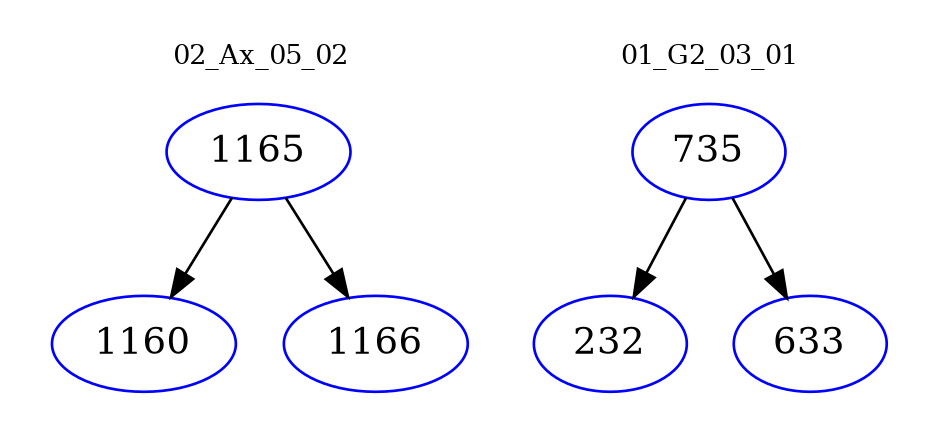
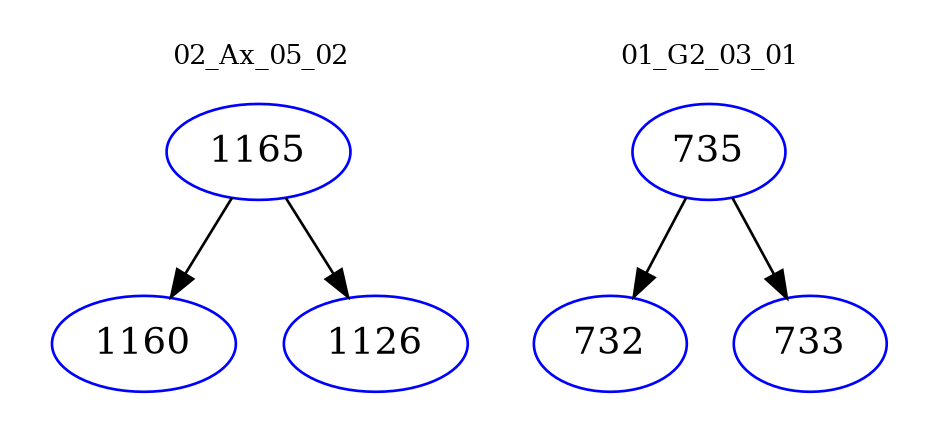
(376, 344) -> (376, 344)
(610, 344) -> (610, 344)
(810, 344) -> (810, 344)
